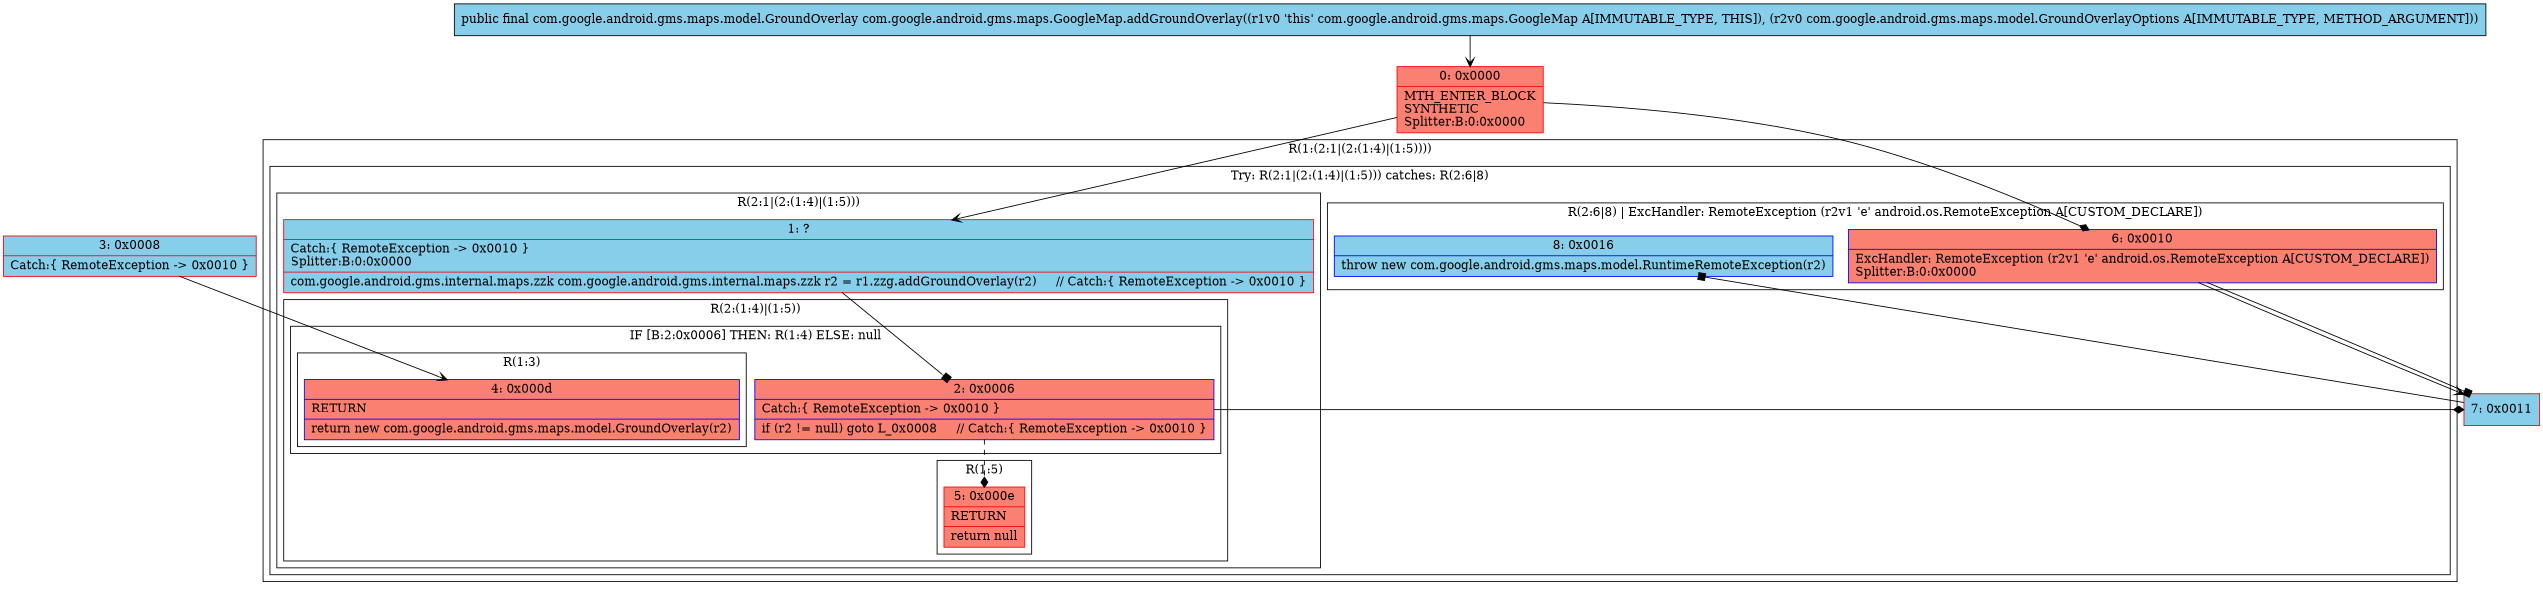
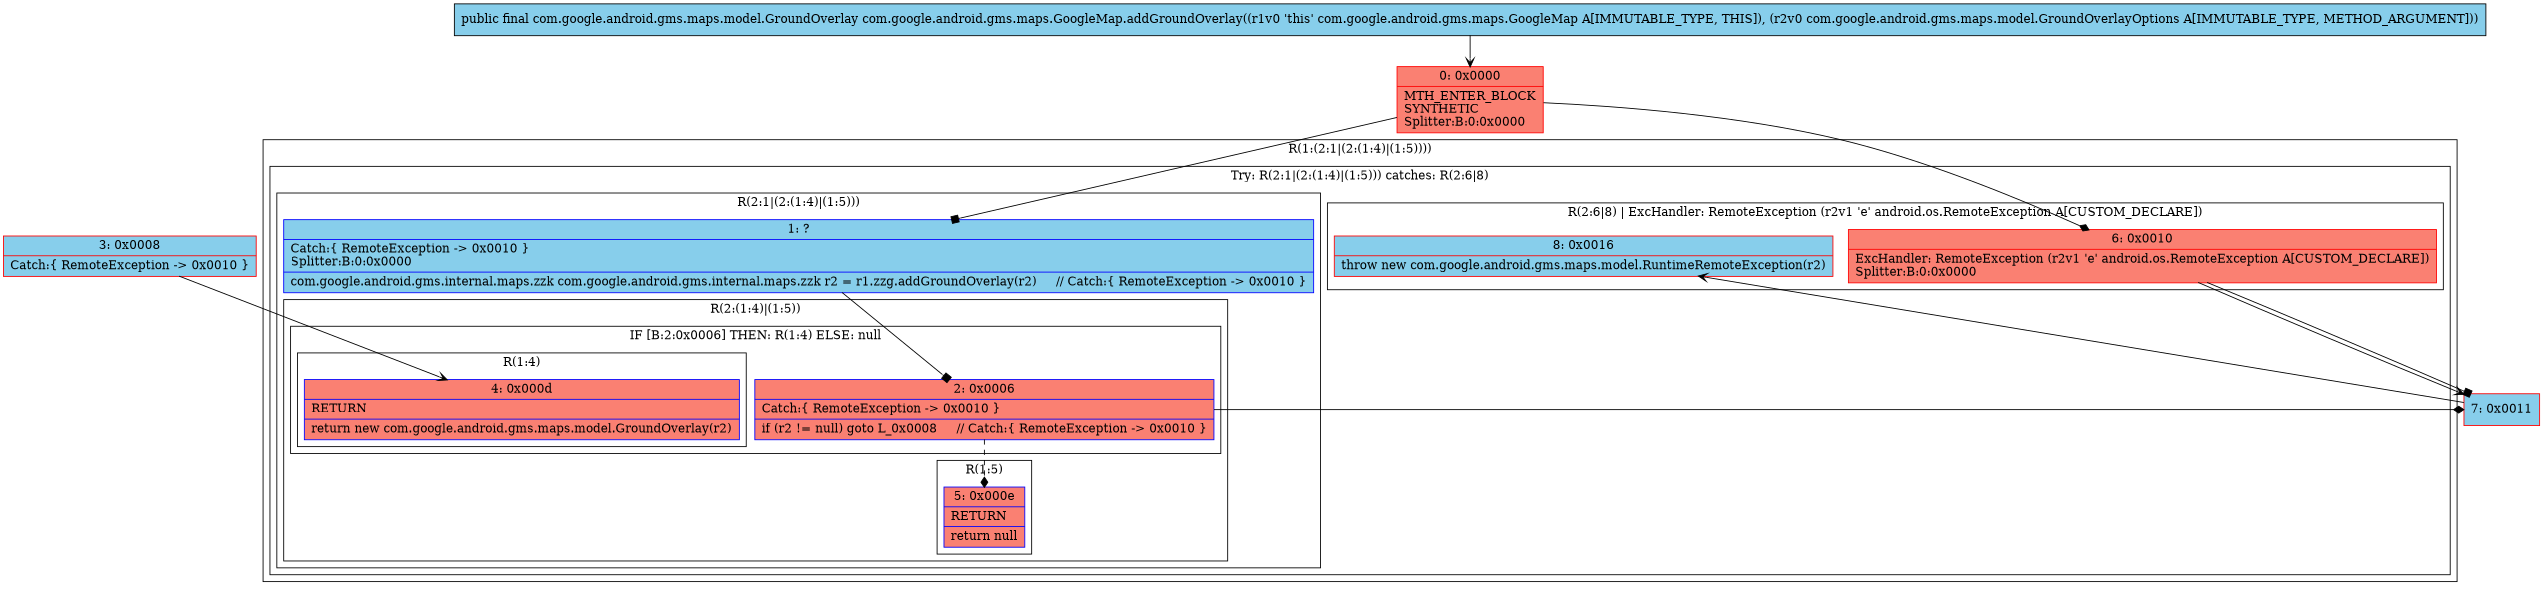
(1157, 173) -> (1157, 173)
(799, 256) -> (799, 256)
(1584, 256) -> (1584, 256)
(2142, 256) -> (2142, 256)
(2085, 340) -> (2085, 340)
(522, 363) -> (522, 363)
(984, 517) -> (984, 517)
